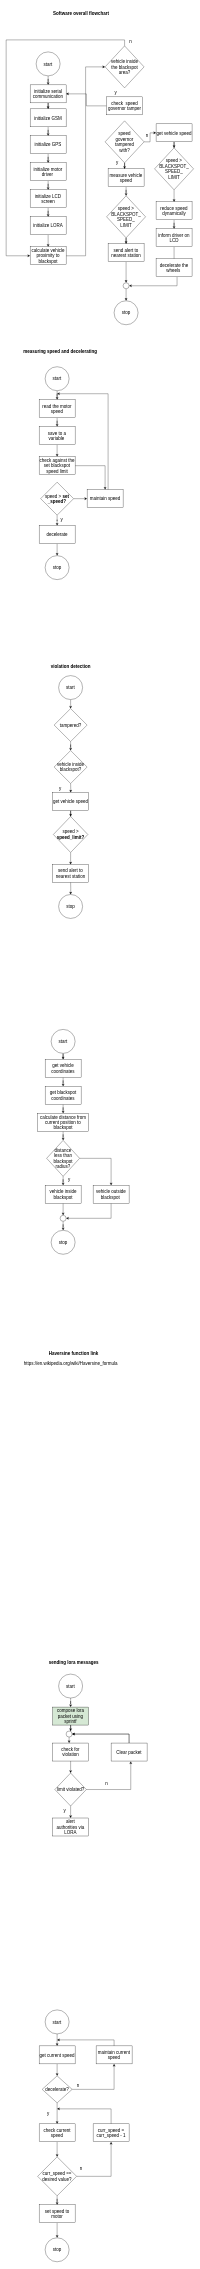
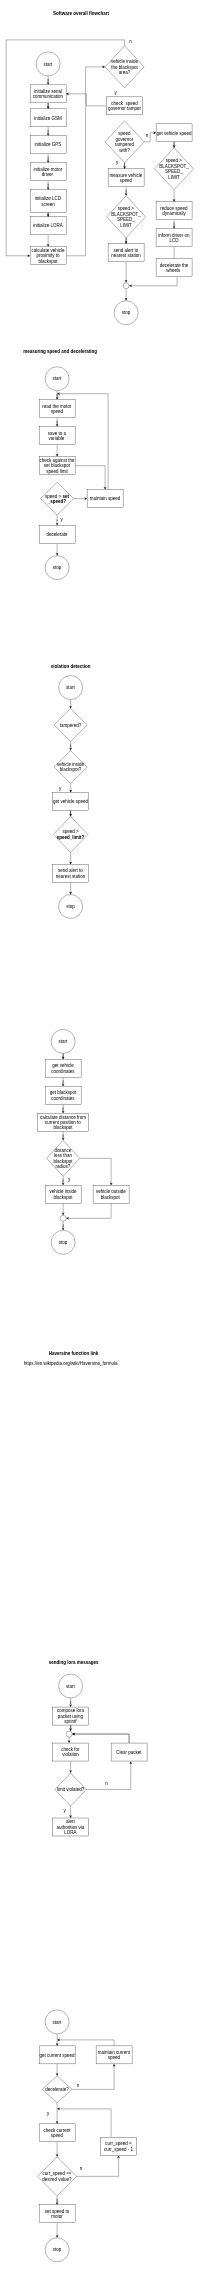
(48, 198) -> (48, 200)
(71, 1716) -> (71, 1716)
(111, 2133) -> (119, 2147)
